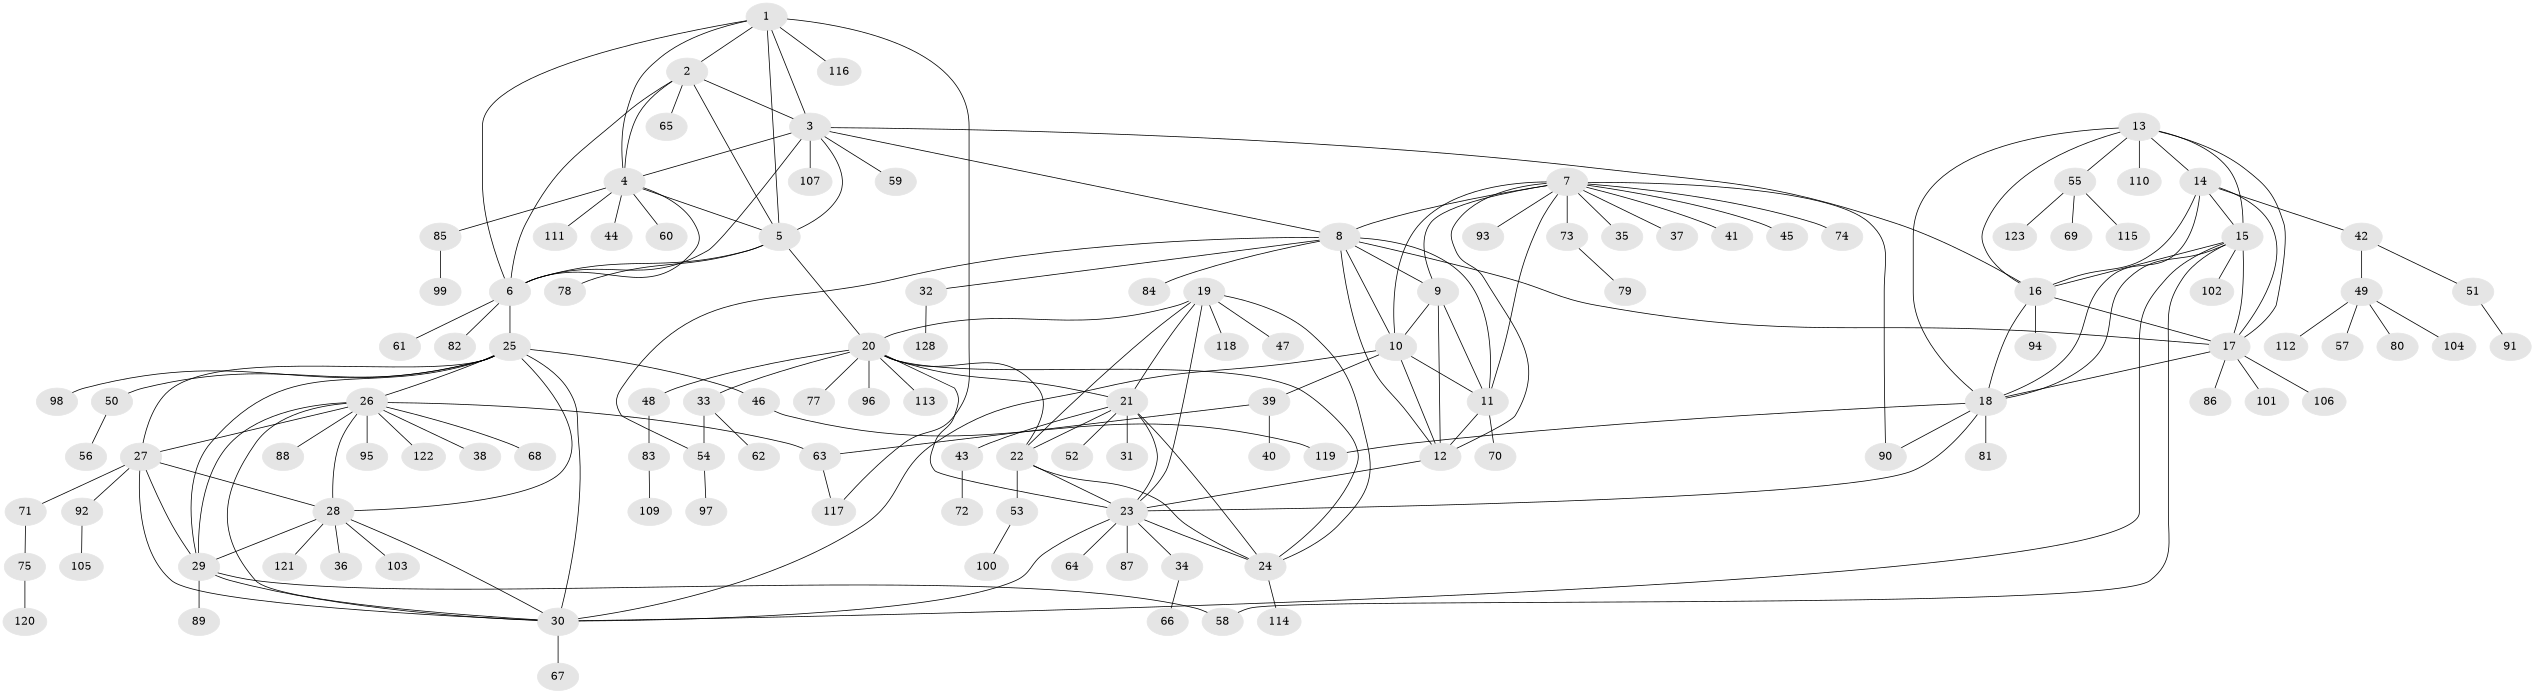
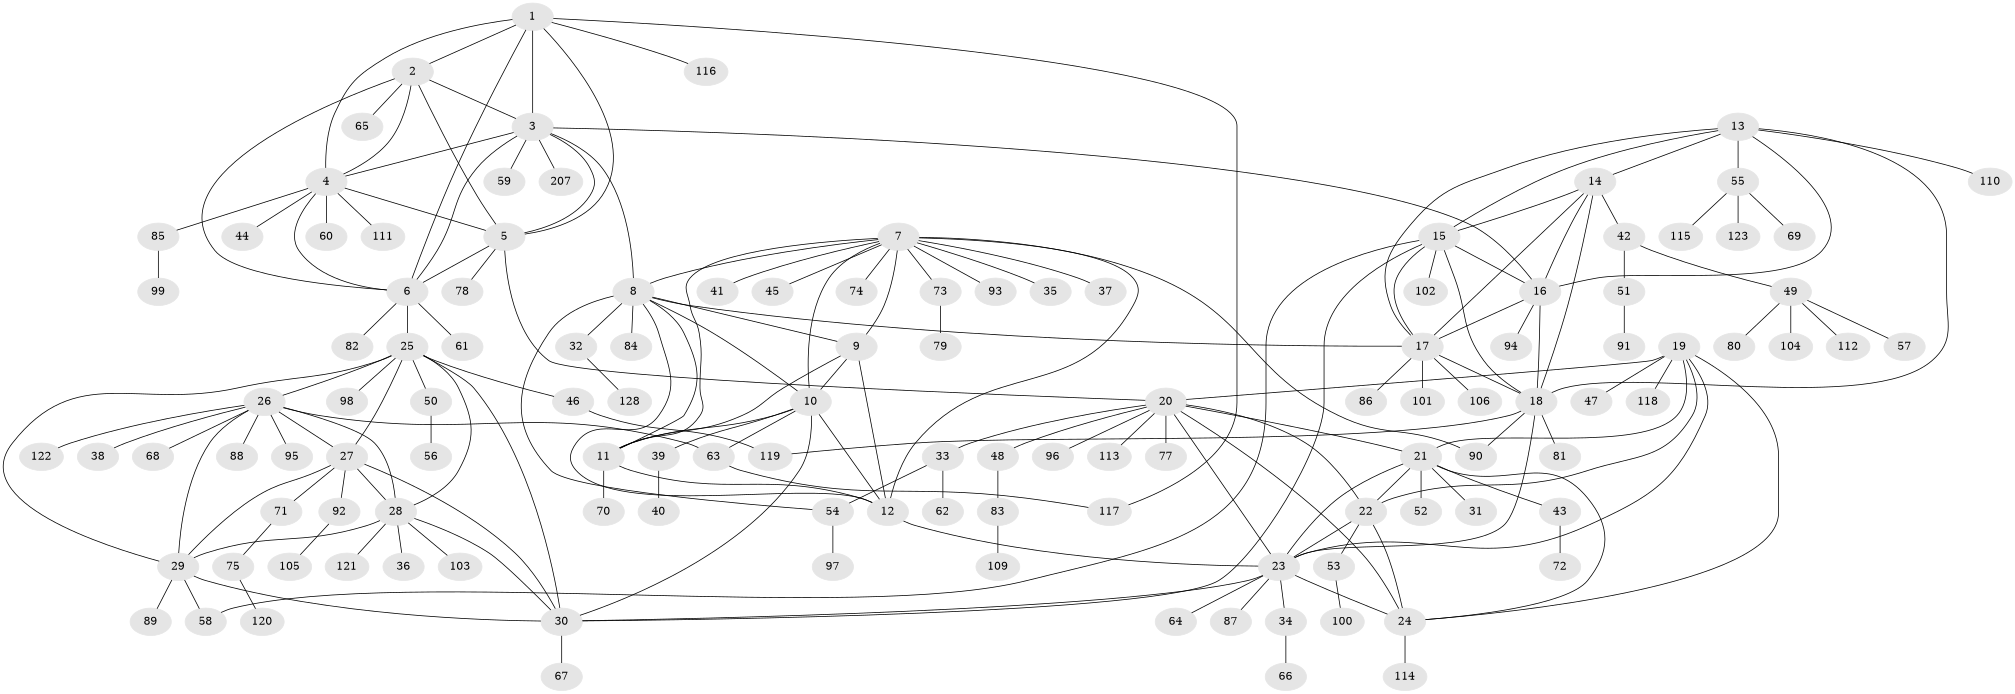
(810, 182) -> (561, 182)
(953, 440) -> (762, 429)
(249, 572) -> none
